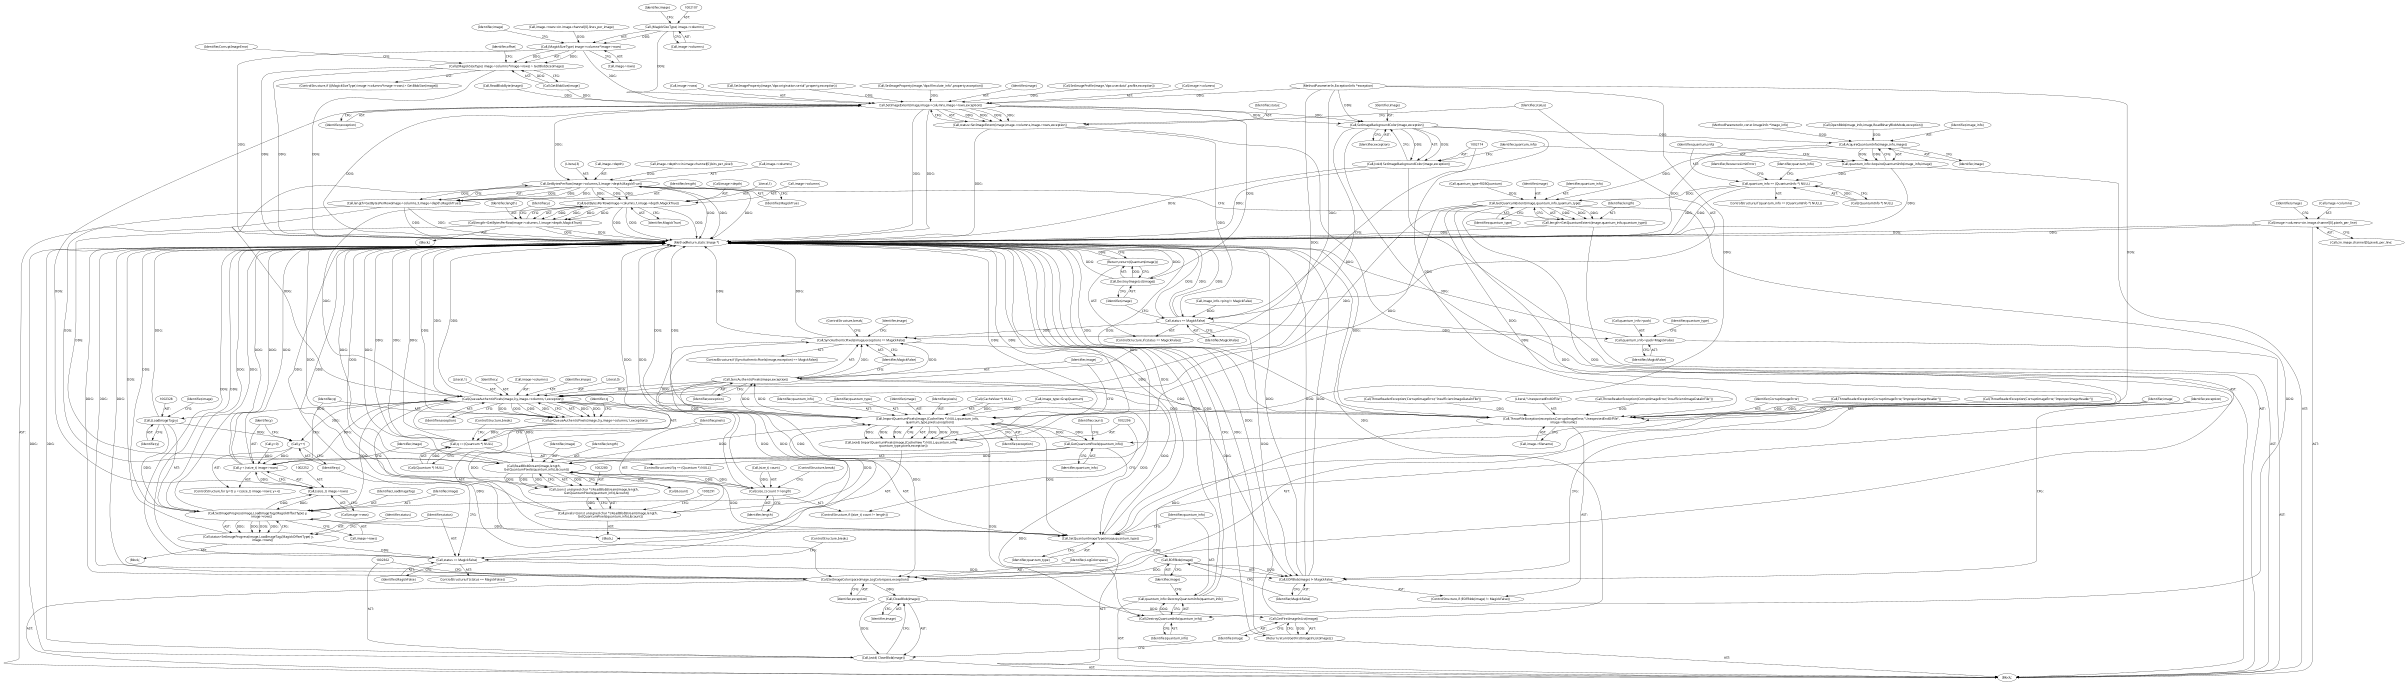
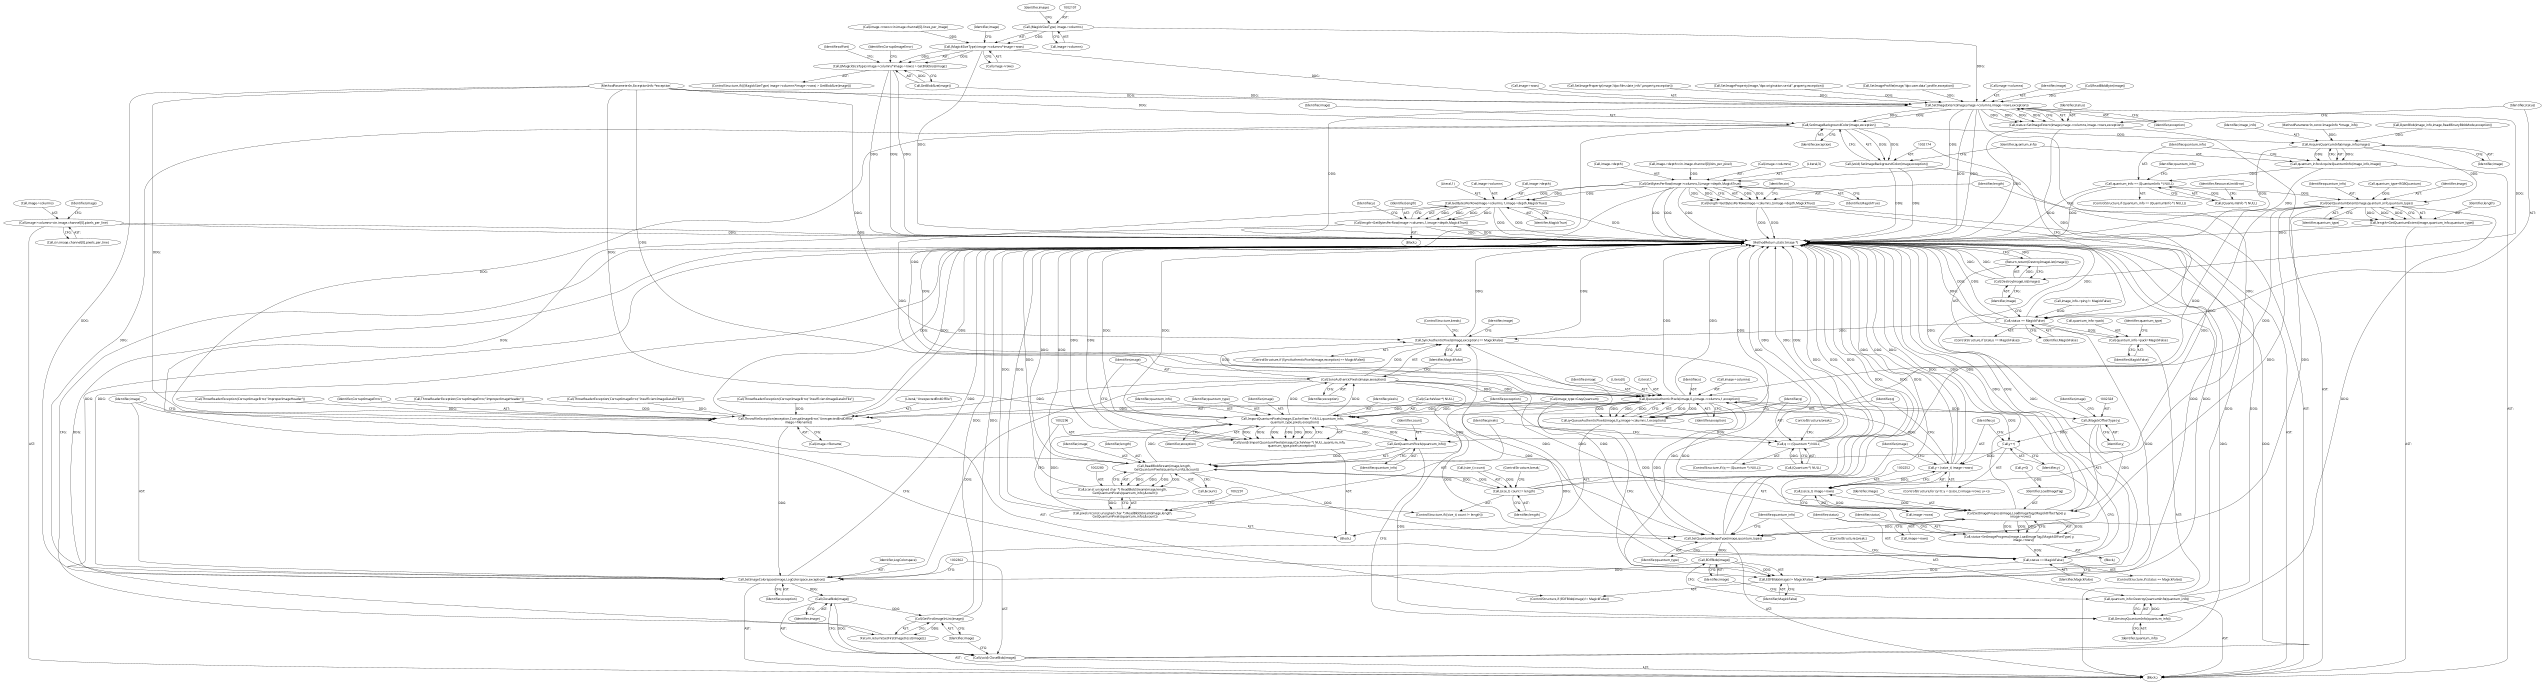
(1753, 174) -> (2228, 193)
none -> (1779, 184)
(1133, 262) -> (2037, 262)
(161, 421) -> (2100, 421)
none -> (43, 424)
(1096, 432) -> (1419, 432)
(264, 455) -> (2032, 479)
(1023, 539) -> (1384, 539)
